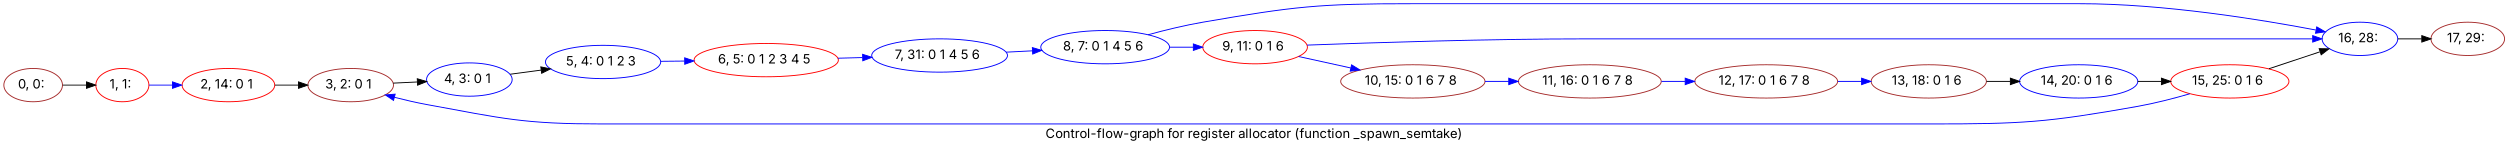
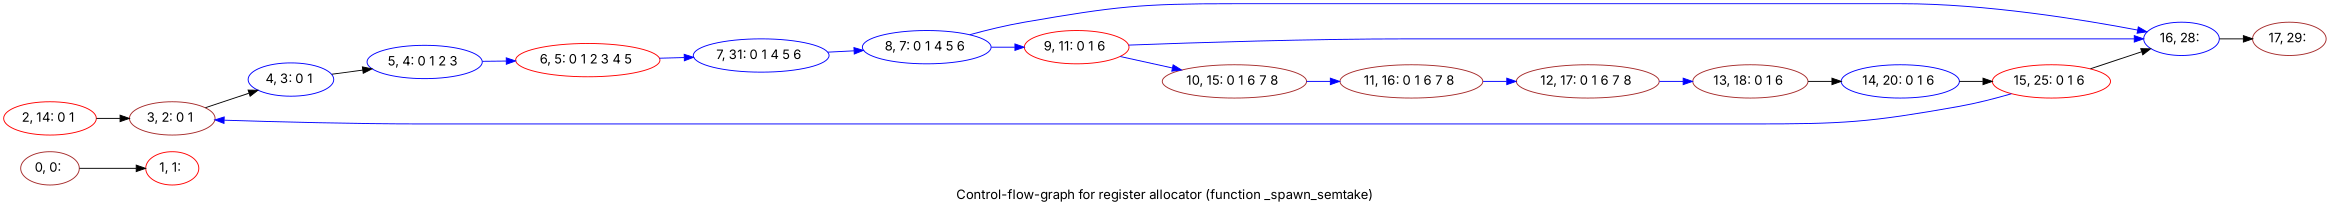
(161, 85) -> none
